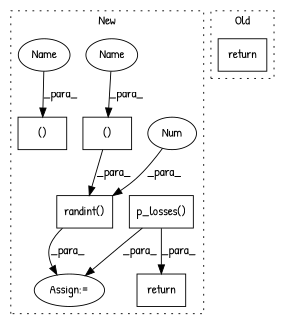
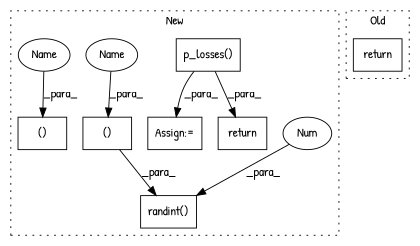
(50, 246) -> none
(69, 290) -> (175, 133)
